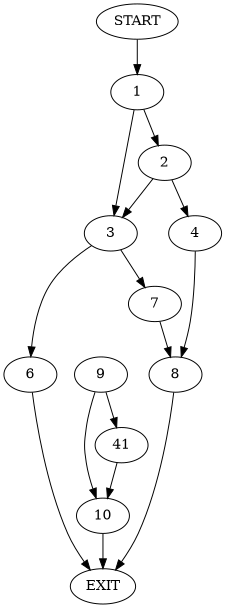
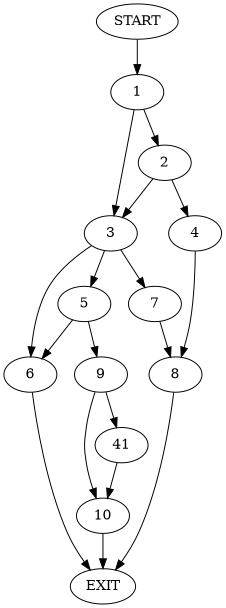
none -> (84, 304)
